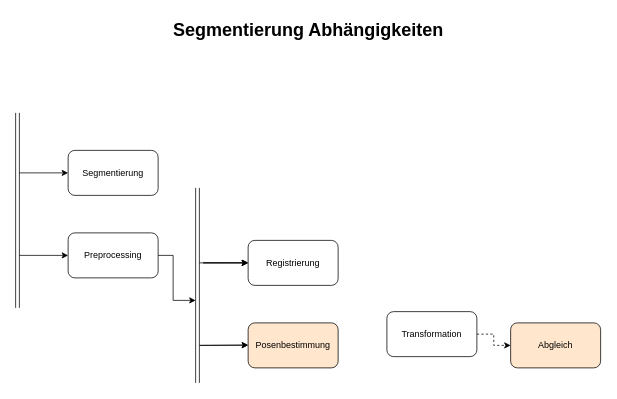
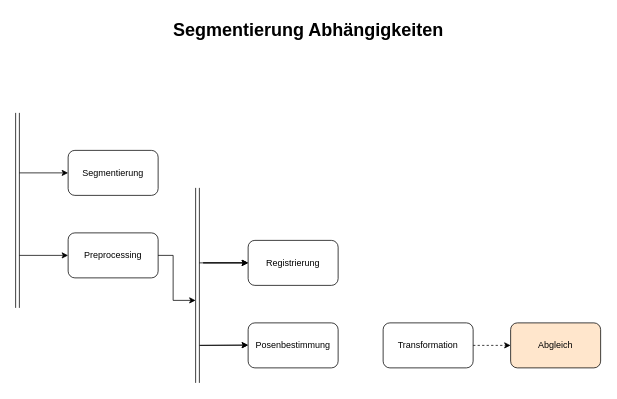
(432, 334) -> (428, 345)
(293, 345) -> (293, 345)
